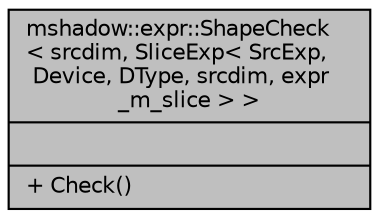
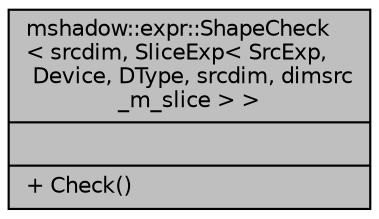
(178, 77) -> (189, 77)
